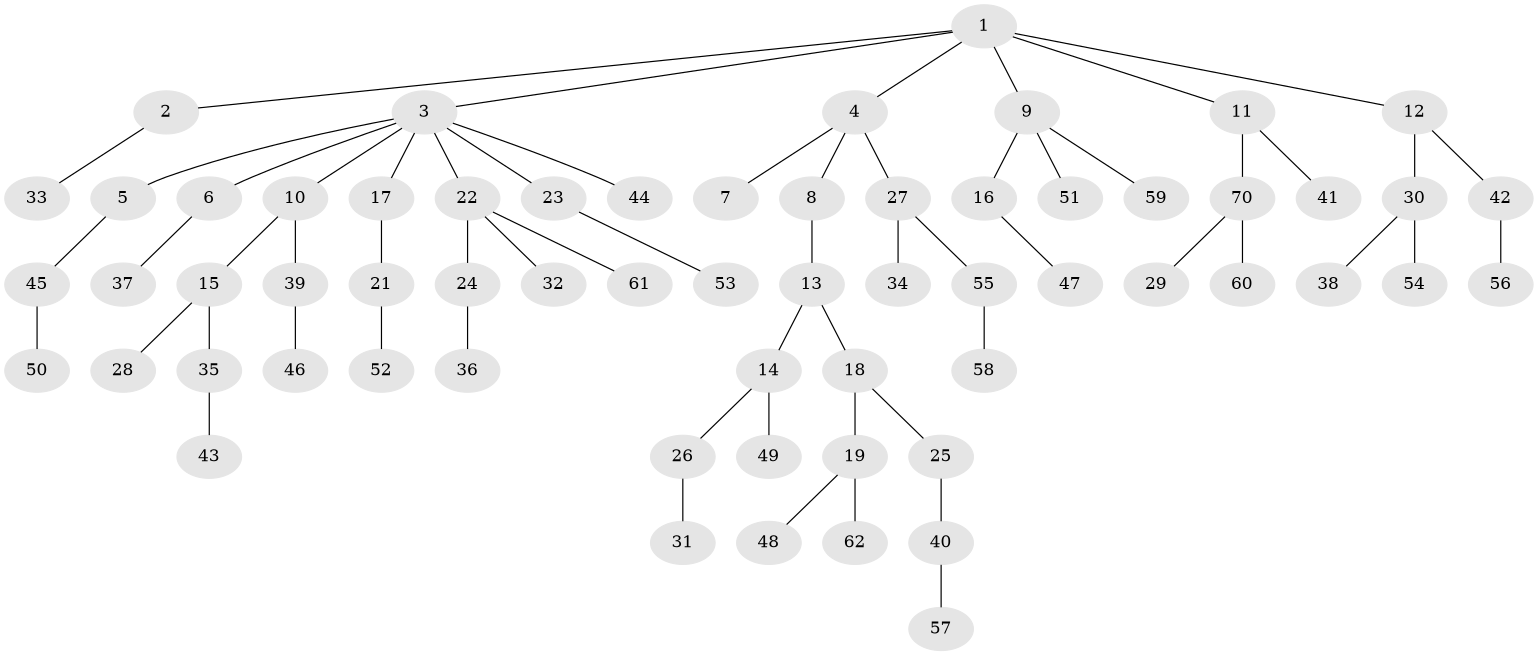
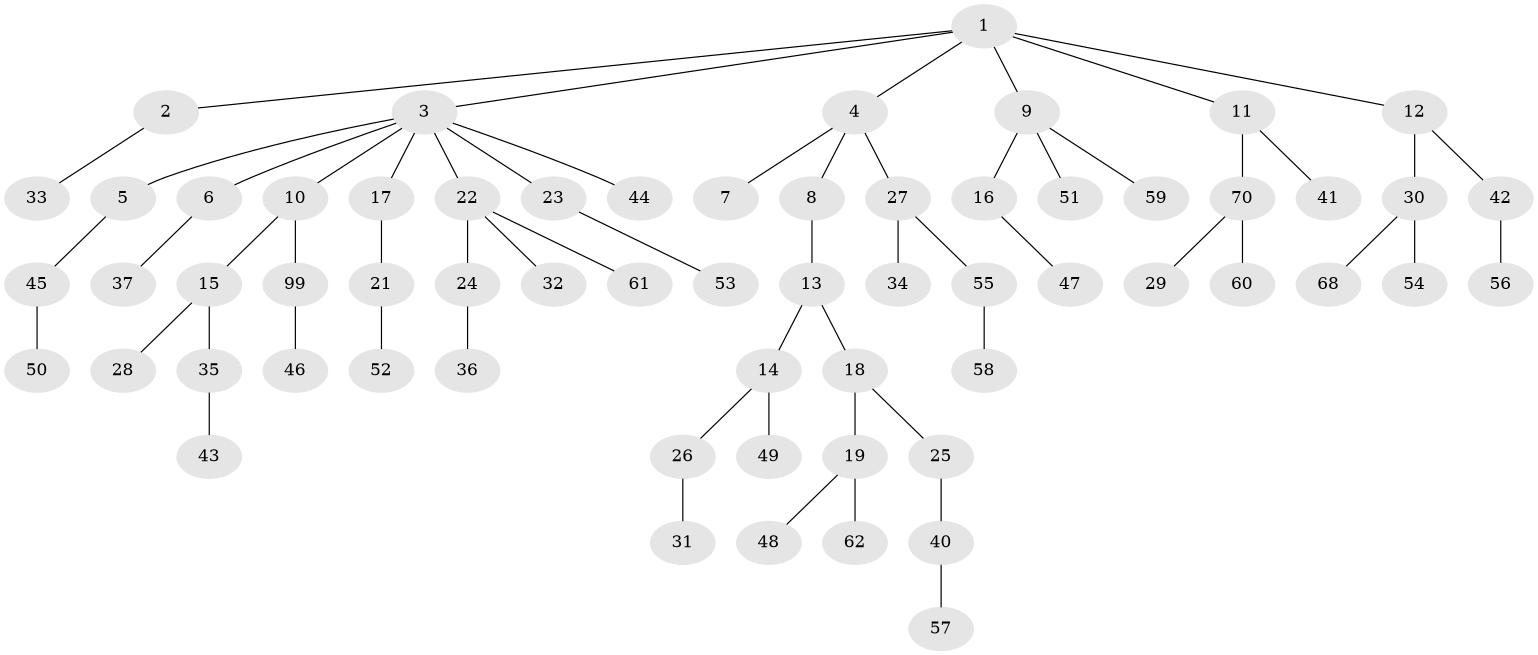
(295, 285) -> (295, 285)
(1329, 285) -> (1329, 285)
